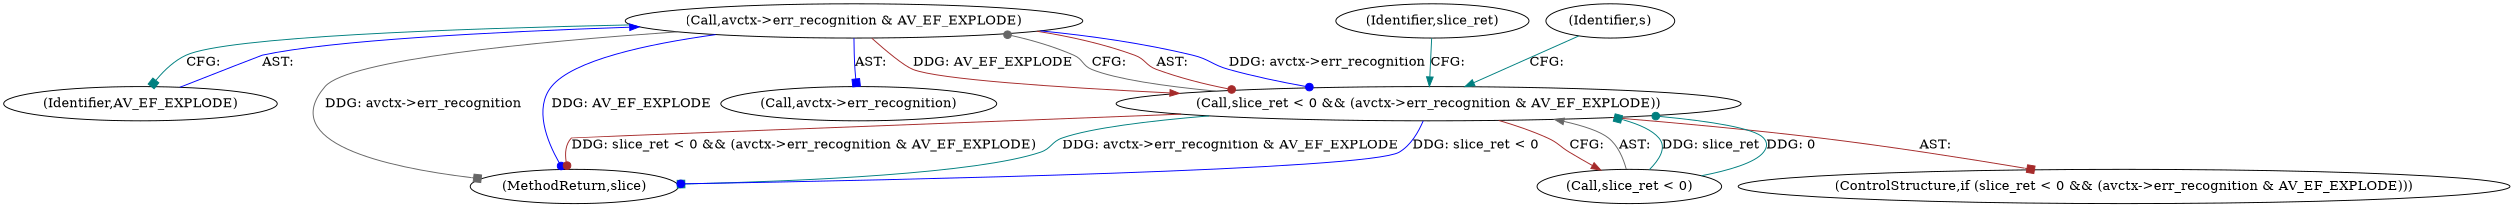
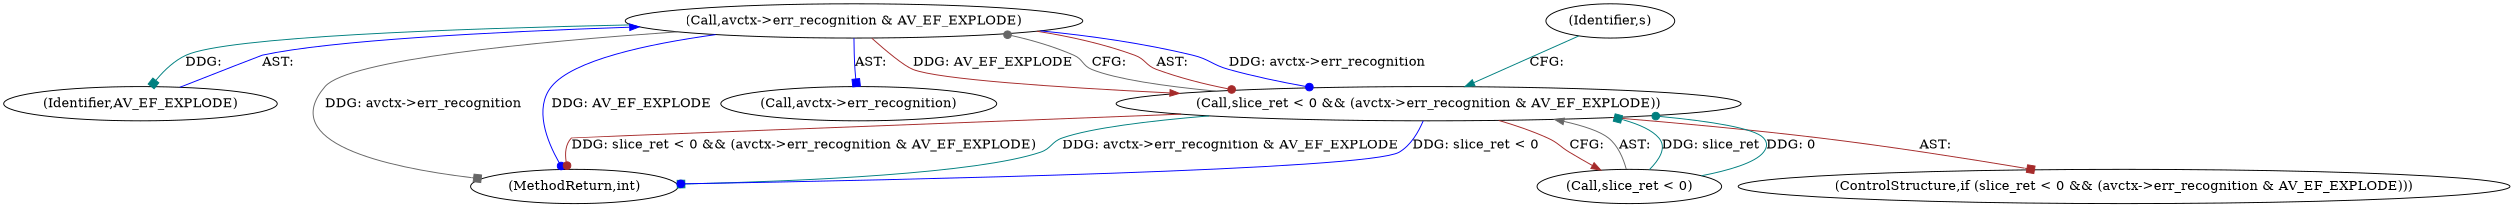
(1432, 21) -> none
(206, 62) -> (206, 62)
(574, 186) -> (574, 186)
